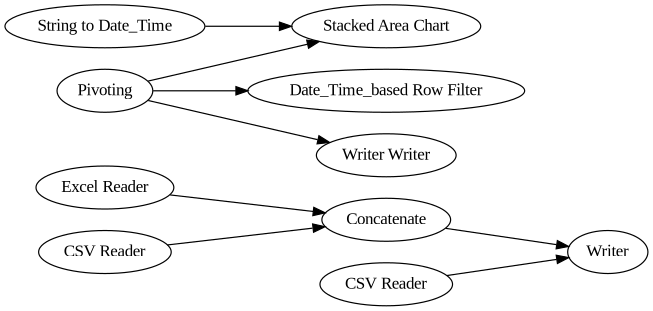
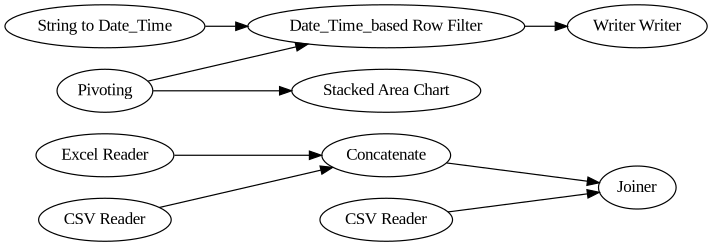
(242, 26) -> (220, 26)
(233, 120) -> (540, 26)
(608, 252) -> (637, 188)
